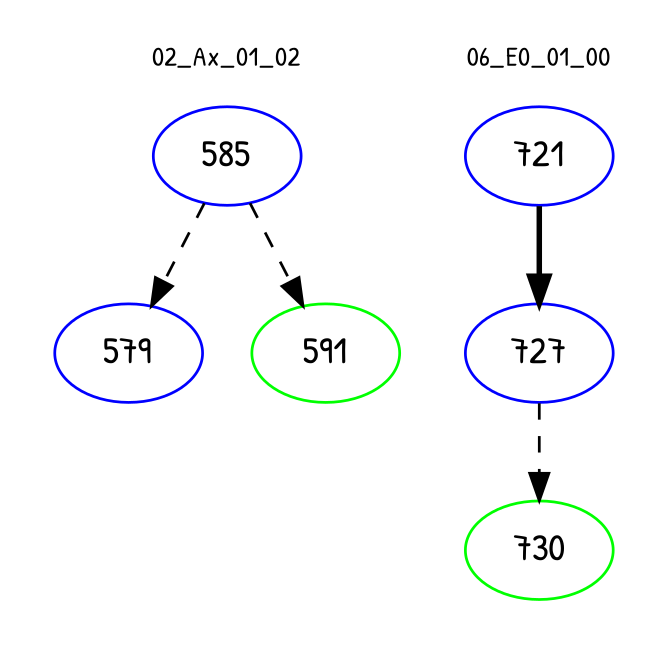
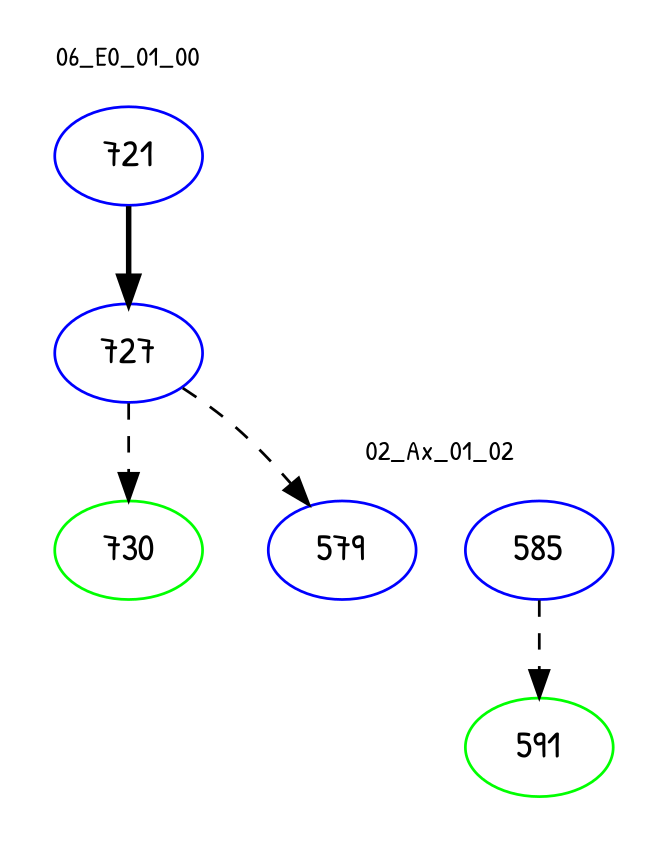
(184, 242) -> (264, 454)
